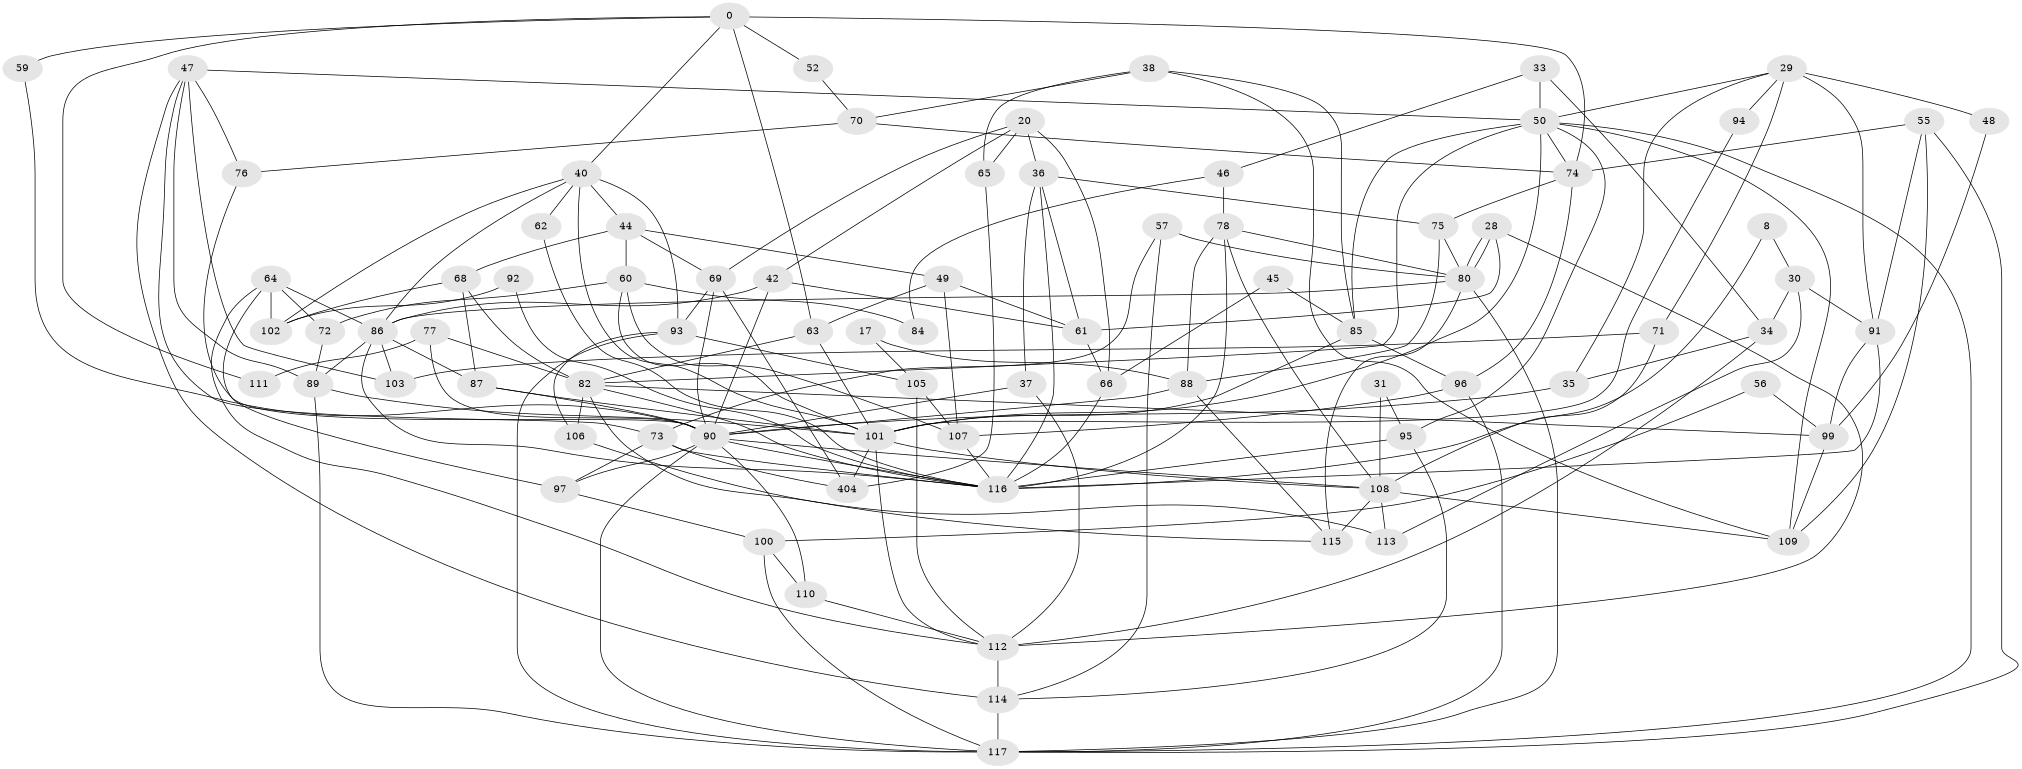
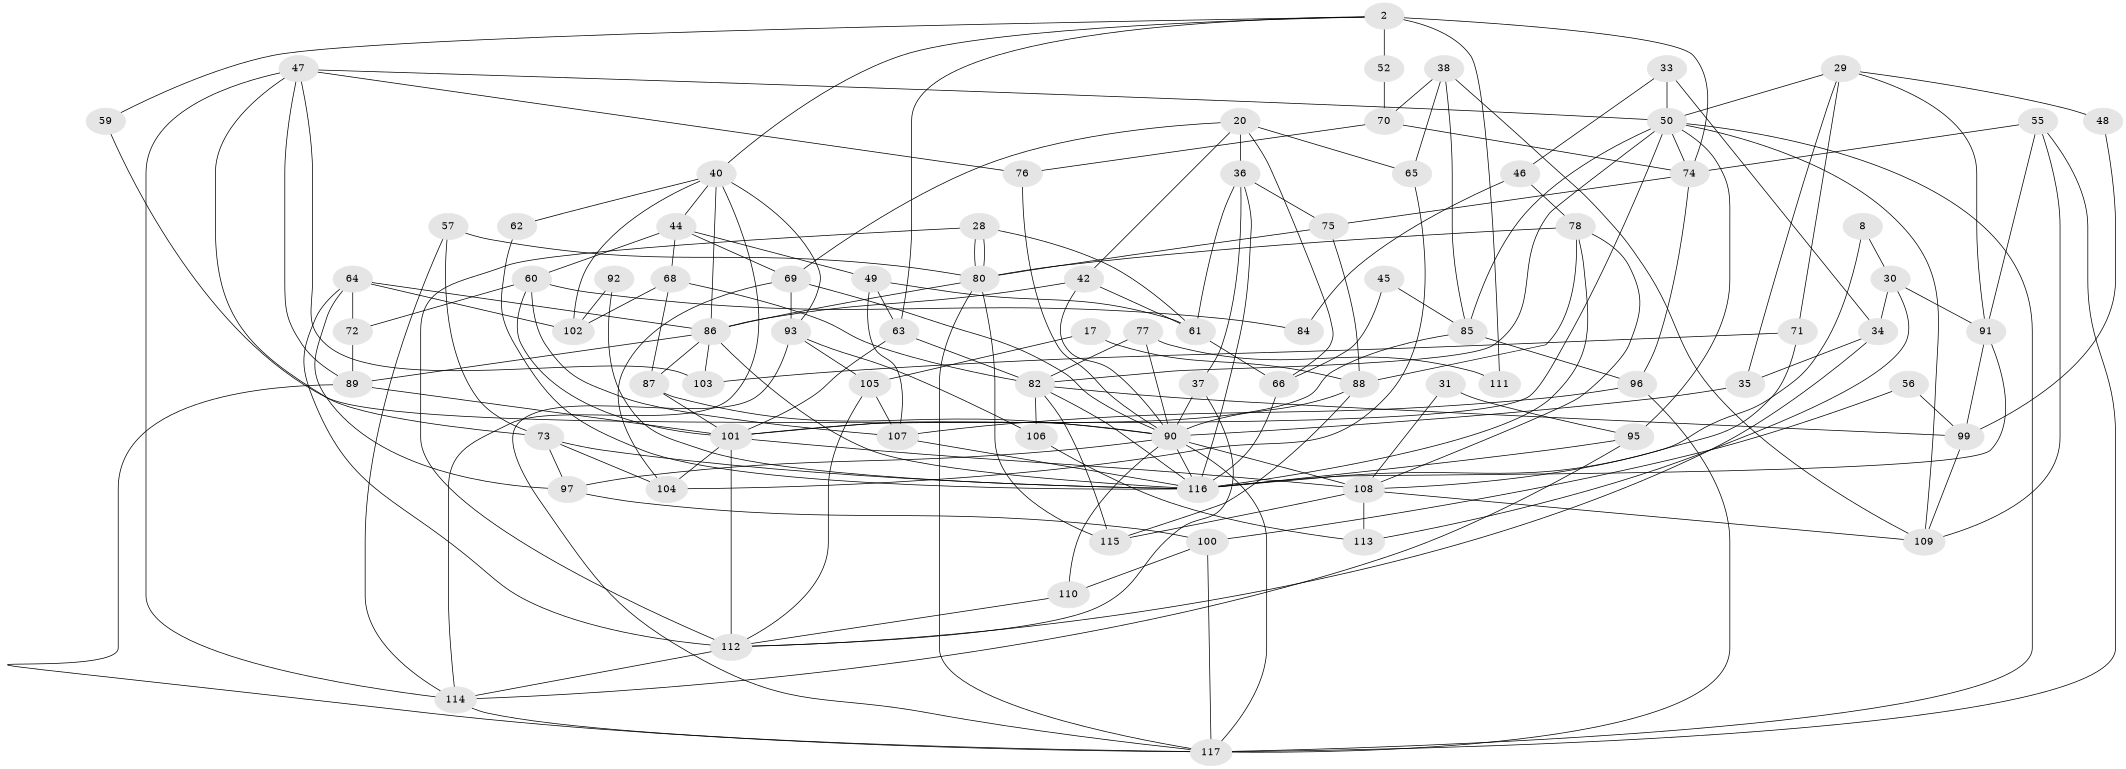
(730, 16) -> (1384, 16)
(1739, 121) -> none
(627, 354) -> (642, 415)
(847, 489) -> (667, 489)
